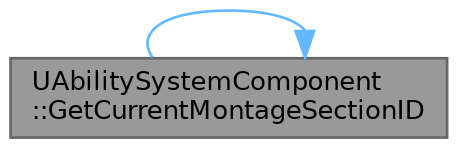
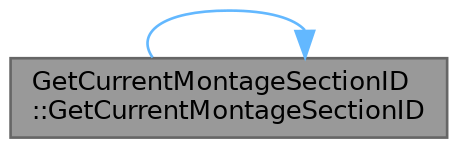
(229, 98) -> (229, 98)
